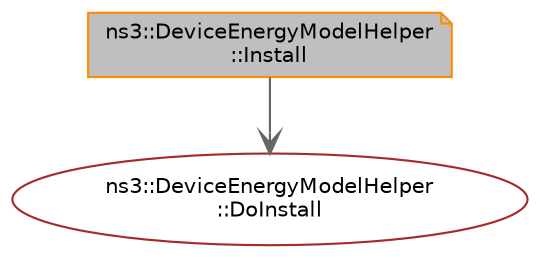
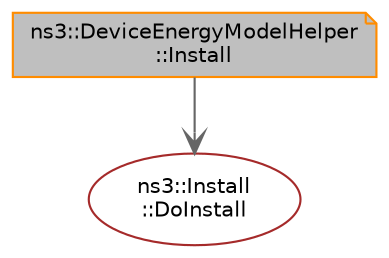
(270, 199) -> (195, 199)
